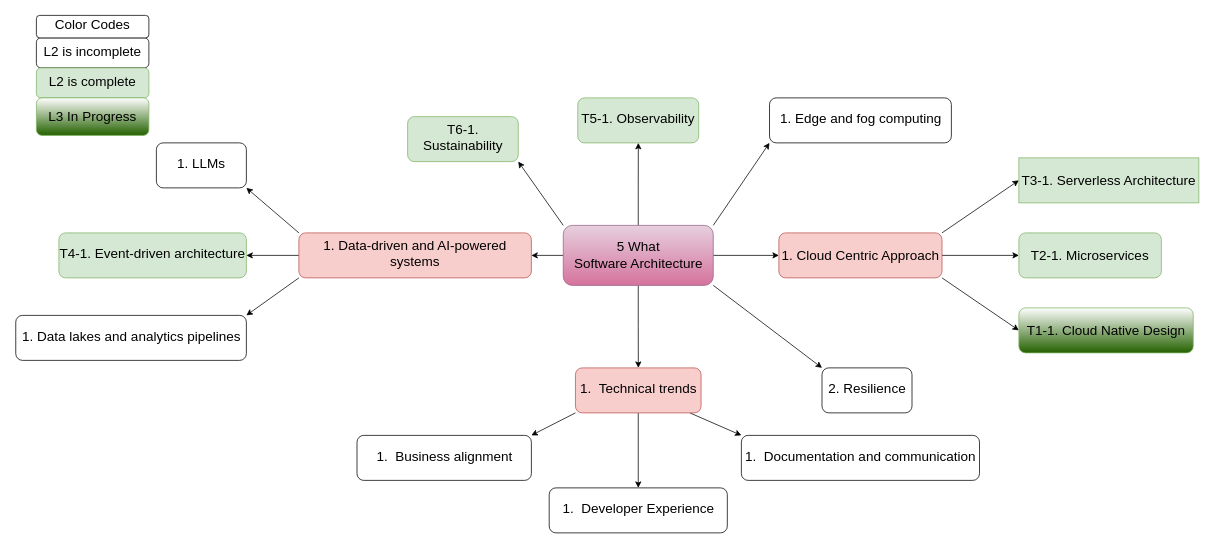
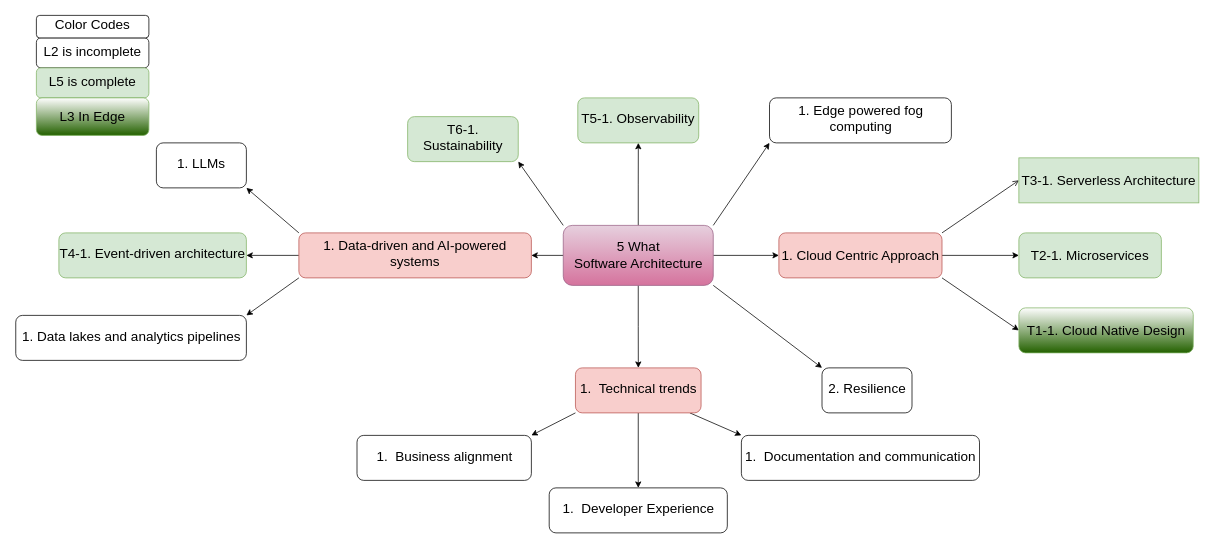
(93, 83) -> (93, 83)
(93, 117) -> (93, 117)
(861, 120) -> (861, 120)
(1014, 184) -> (1015, 183)
